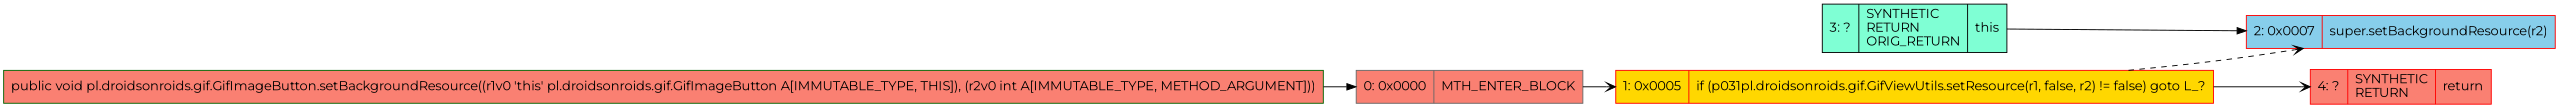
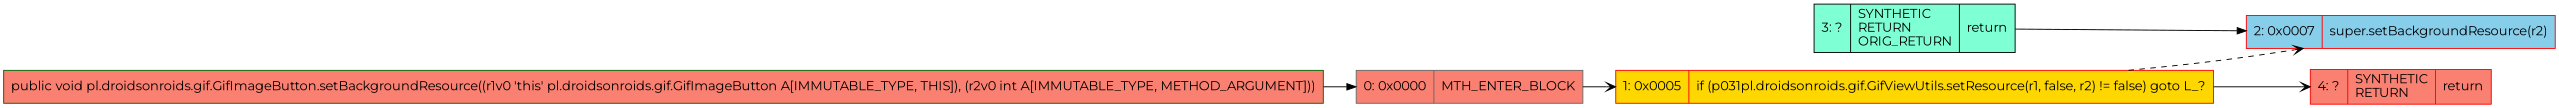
(1987, 28) -> (1987, 28)
